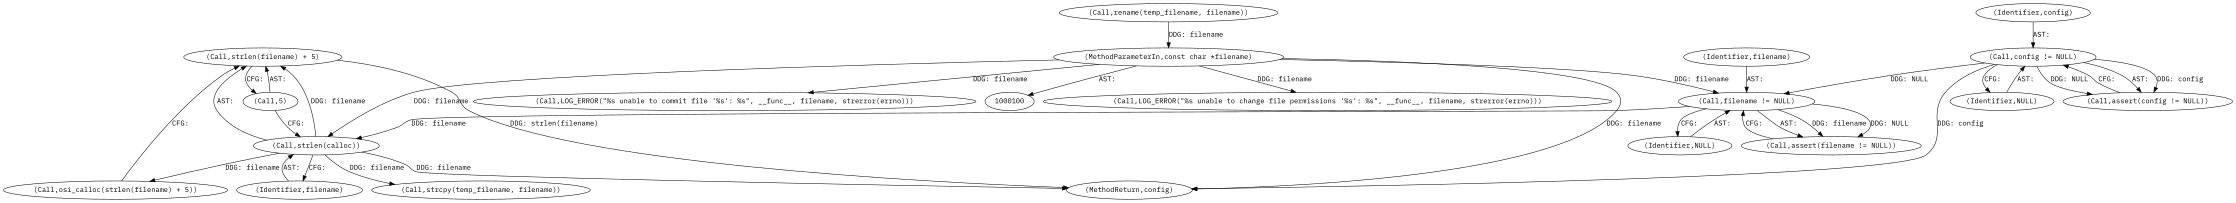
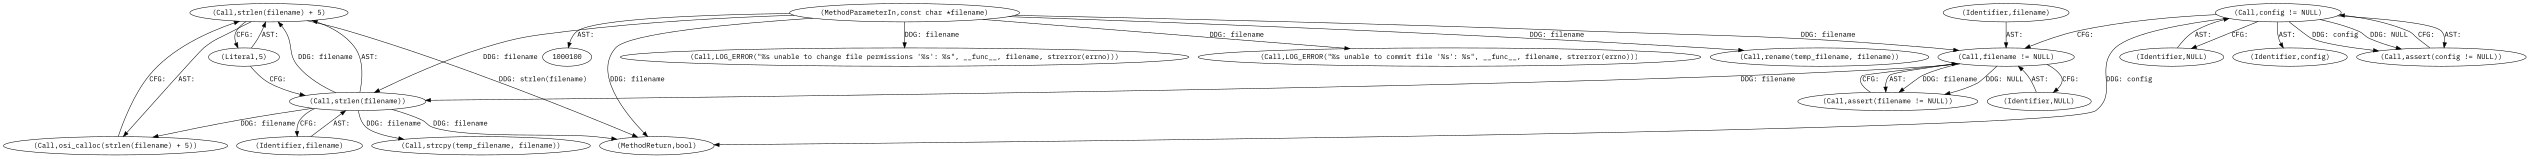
(1169, 32) -> (1374, 31)
(2033, 32) -> (2278, 33)
none -> (183, 70)
(1910, 79) -> (2088, 35)
(270, 101) -> (244, 57)
(316, 146) -> (358, 101)
(1129, 190) -> (657, 146)
